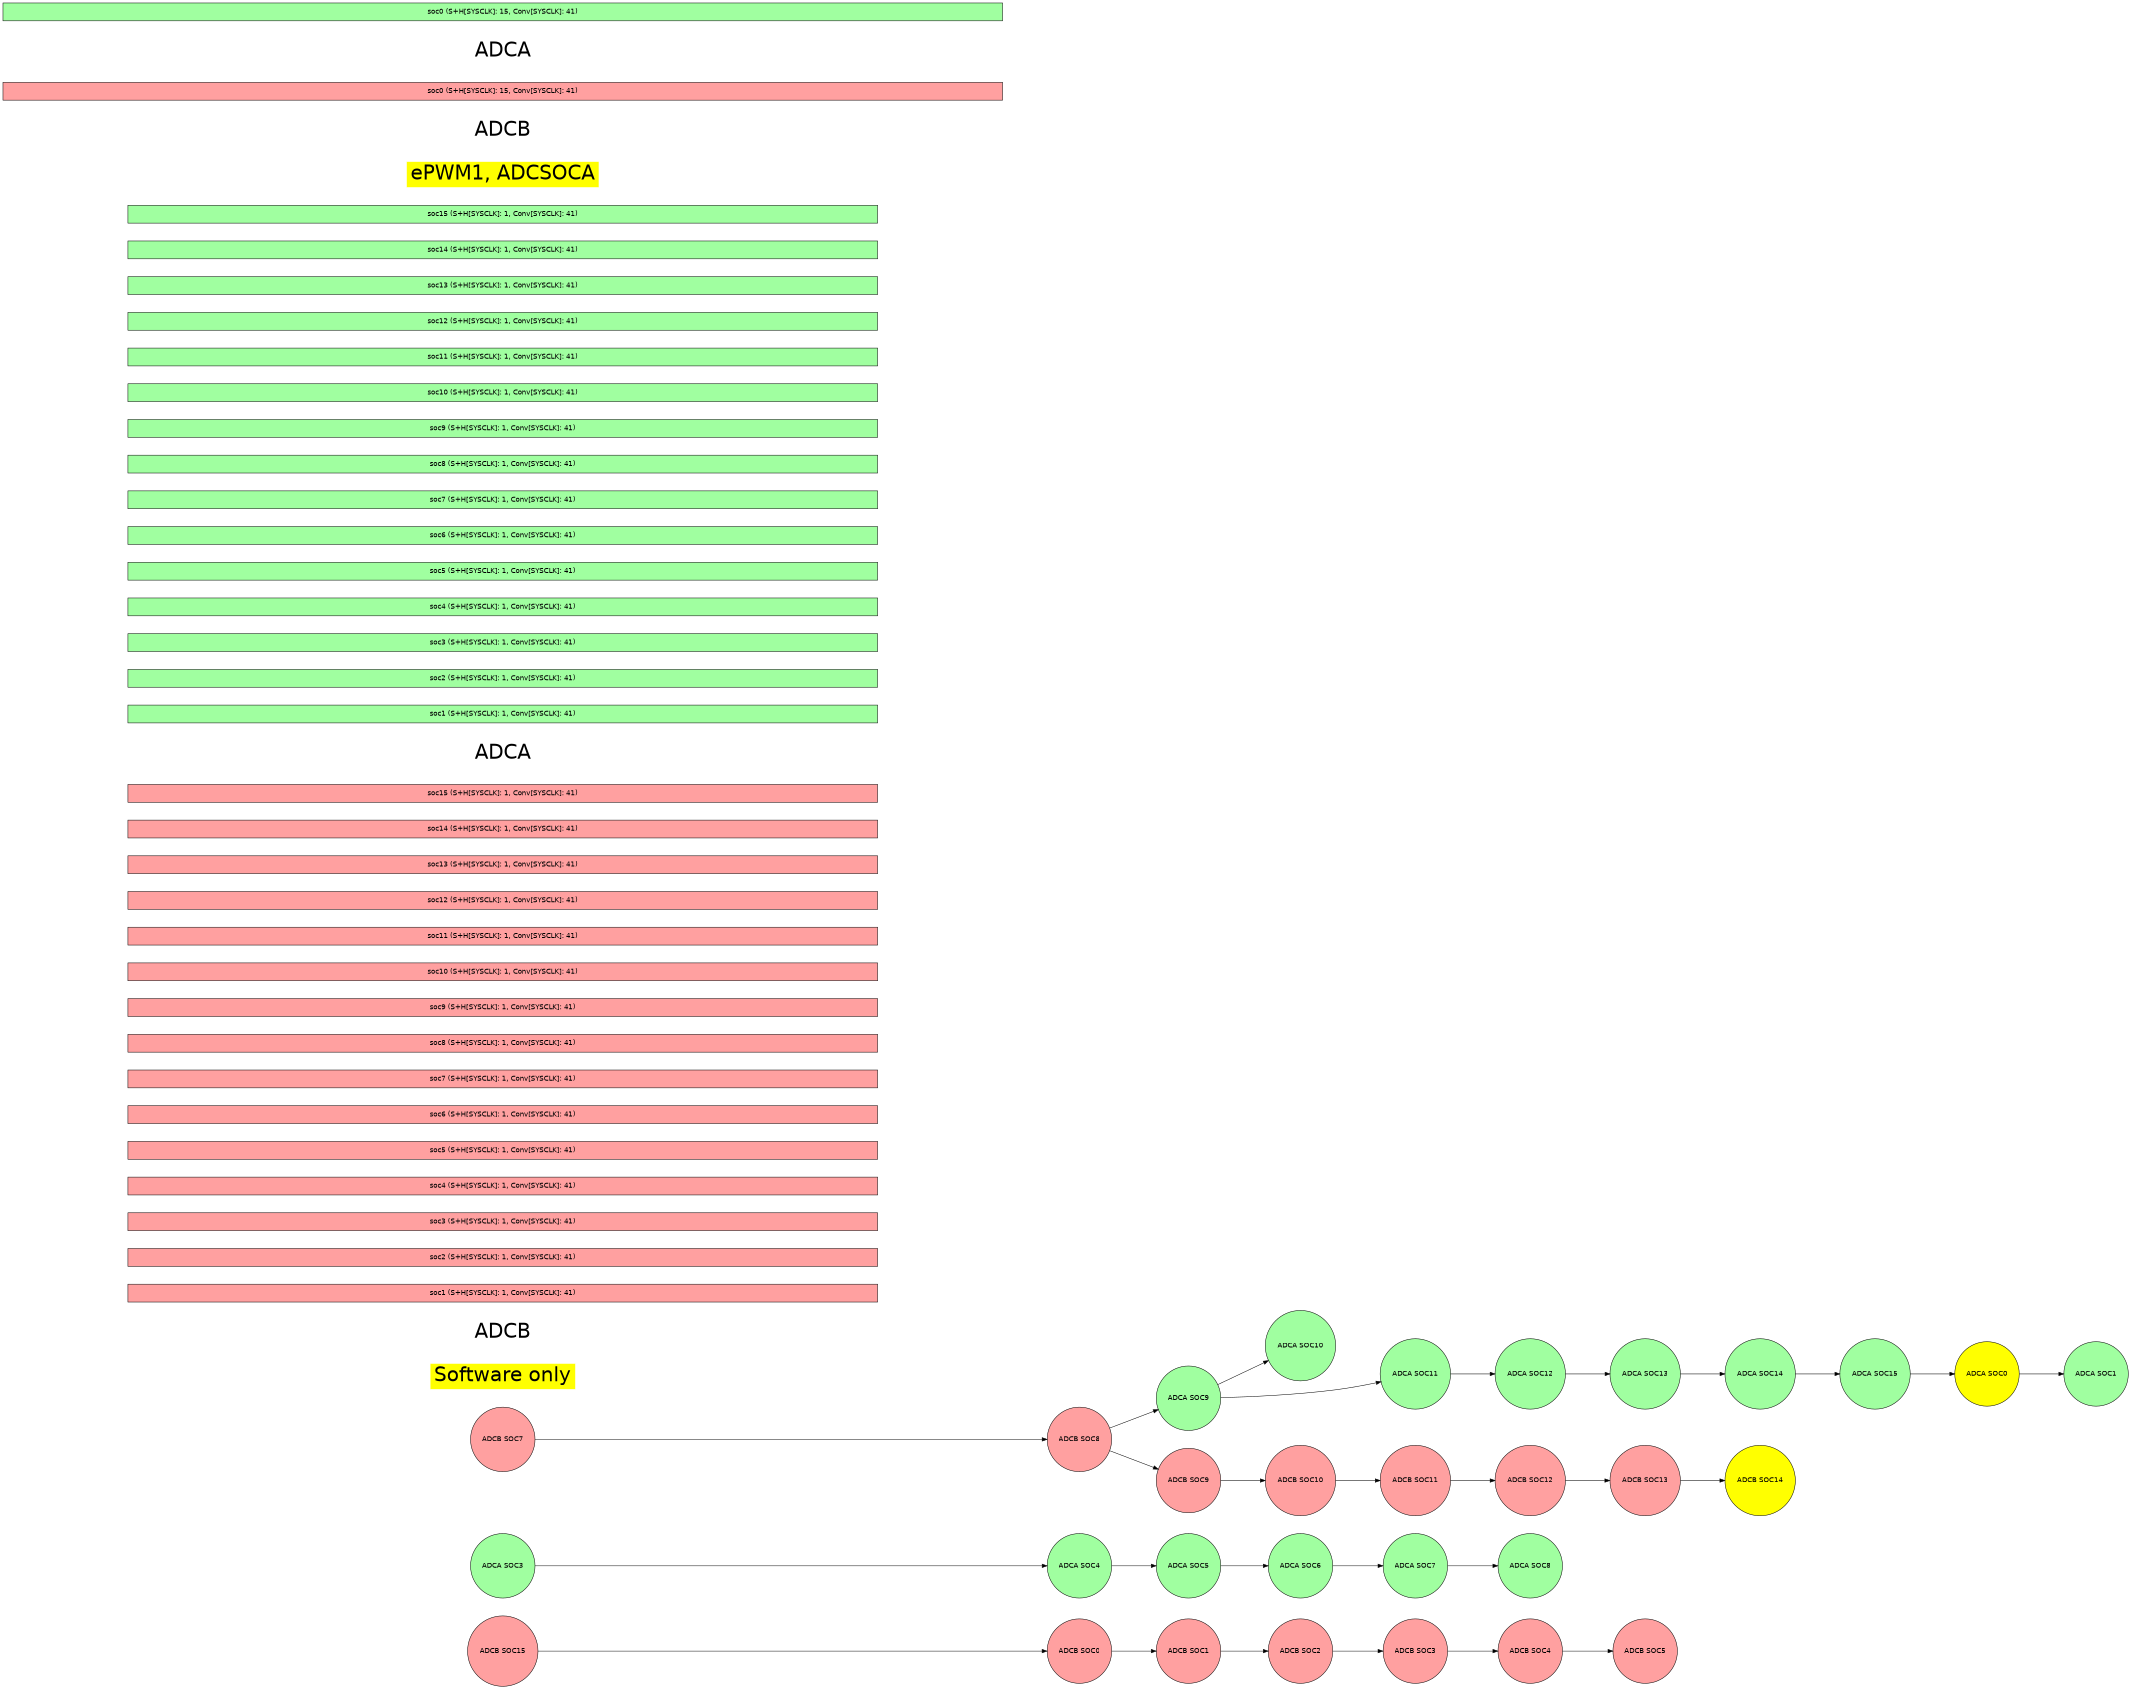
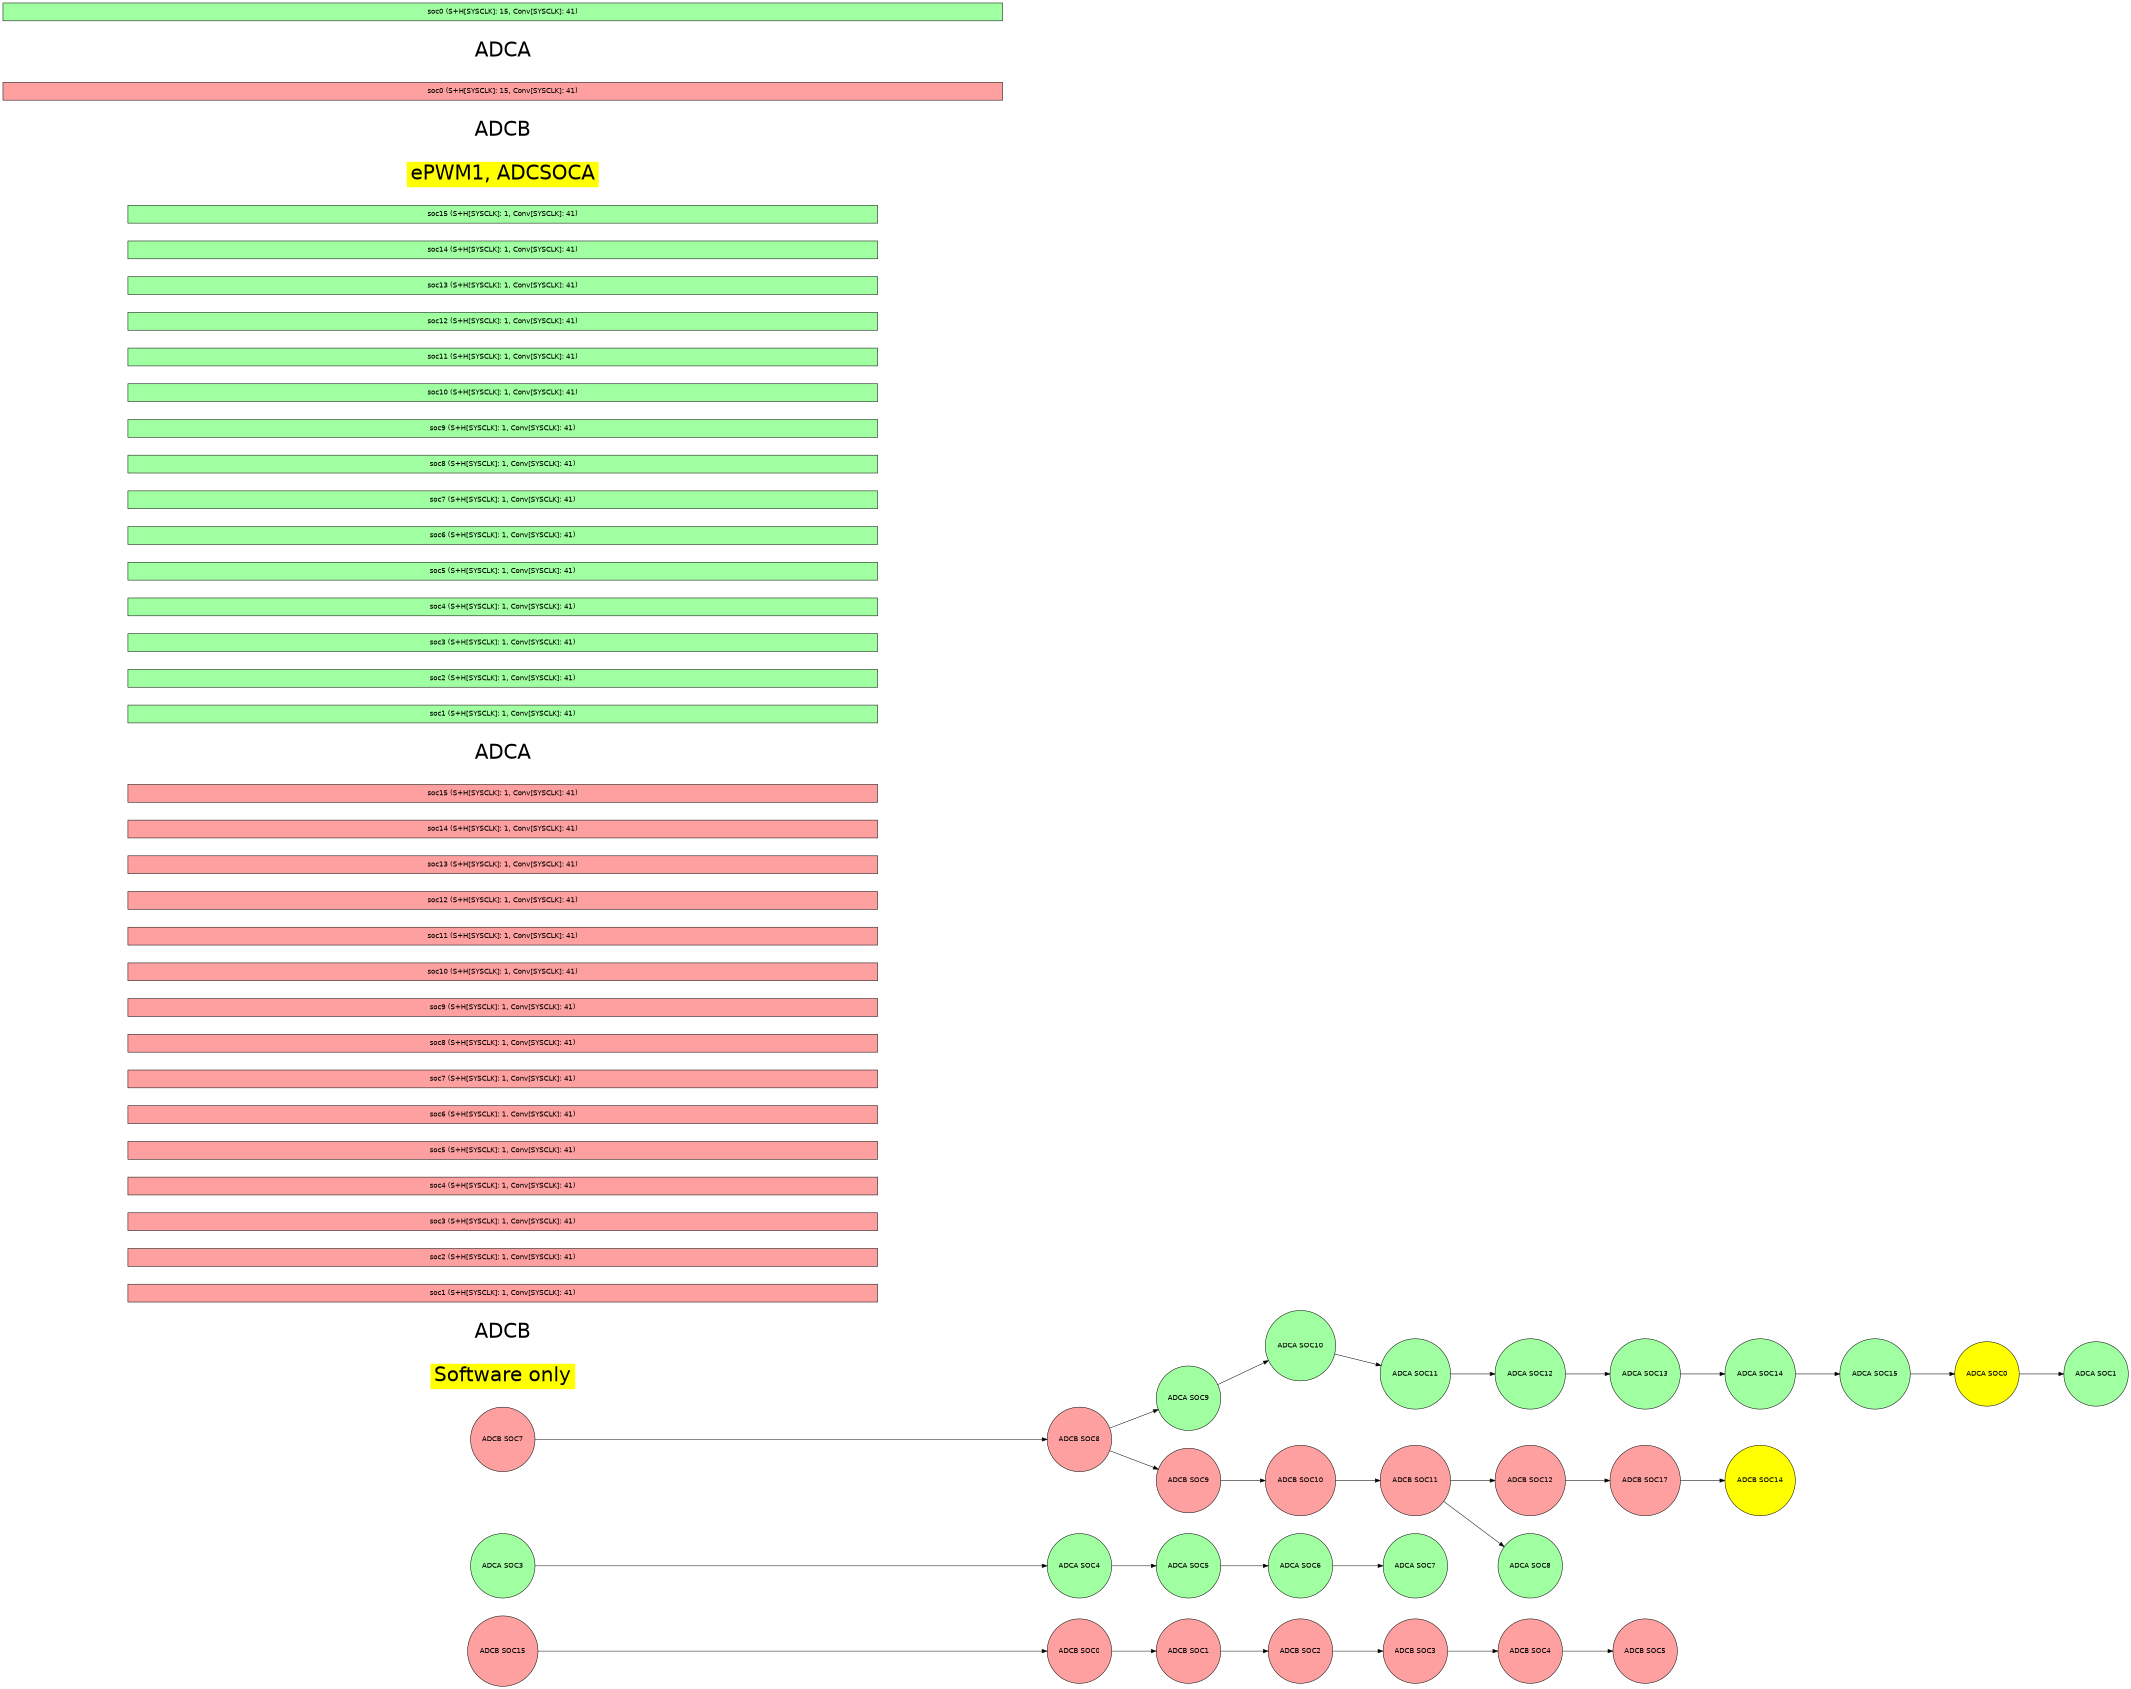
(1299, 1394) -> (1355, 1359)
(1645, 1481) -> (1645, 1481)
(1470, 1566) -> (1472, 1523)
